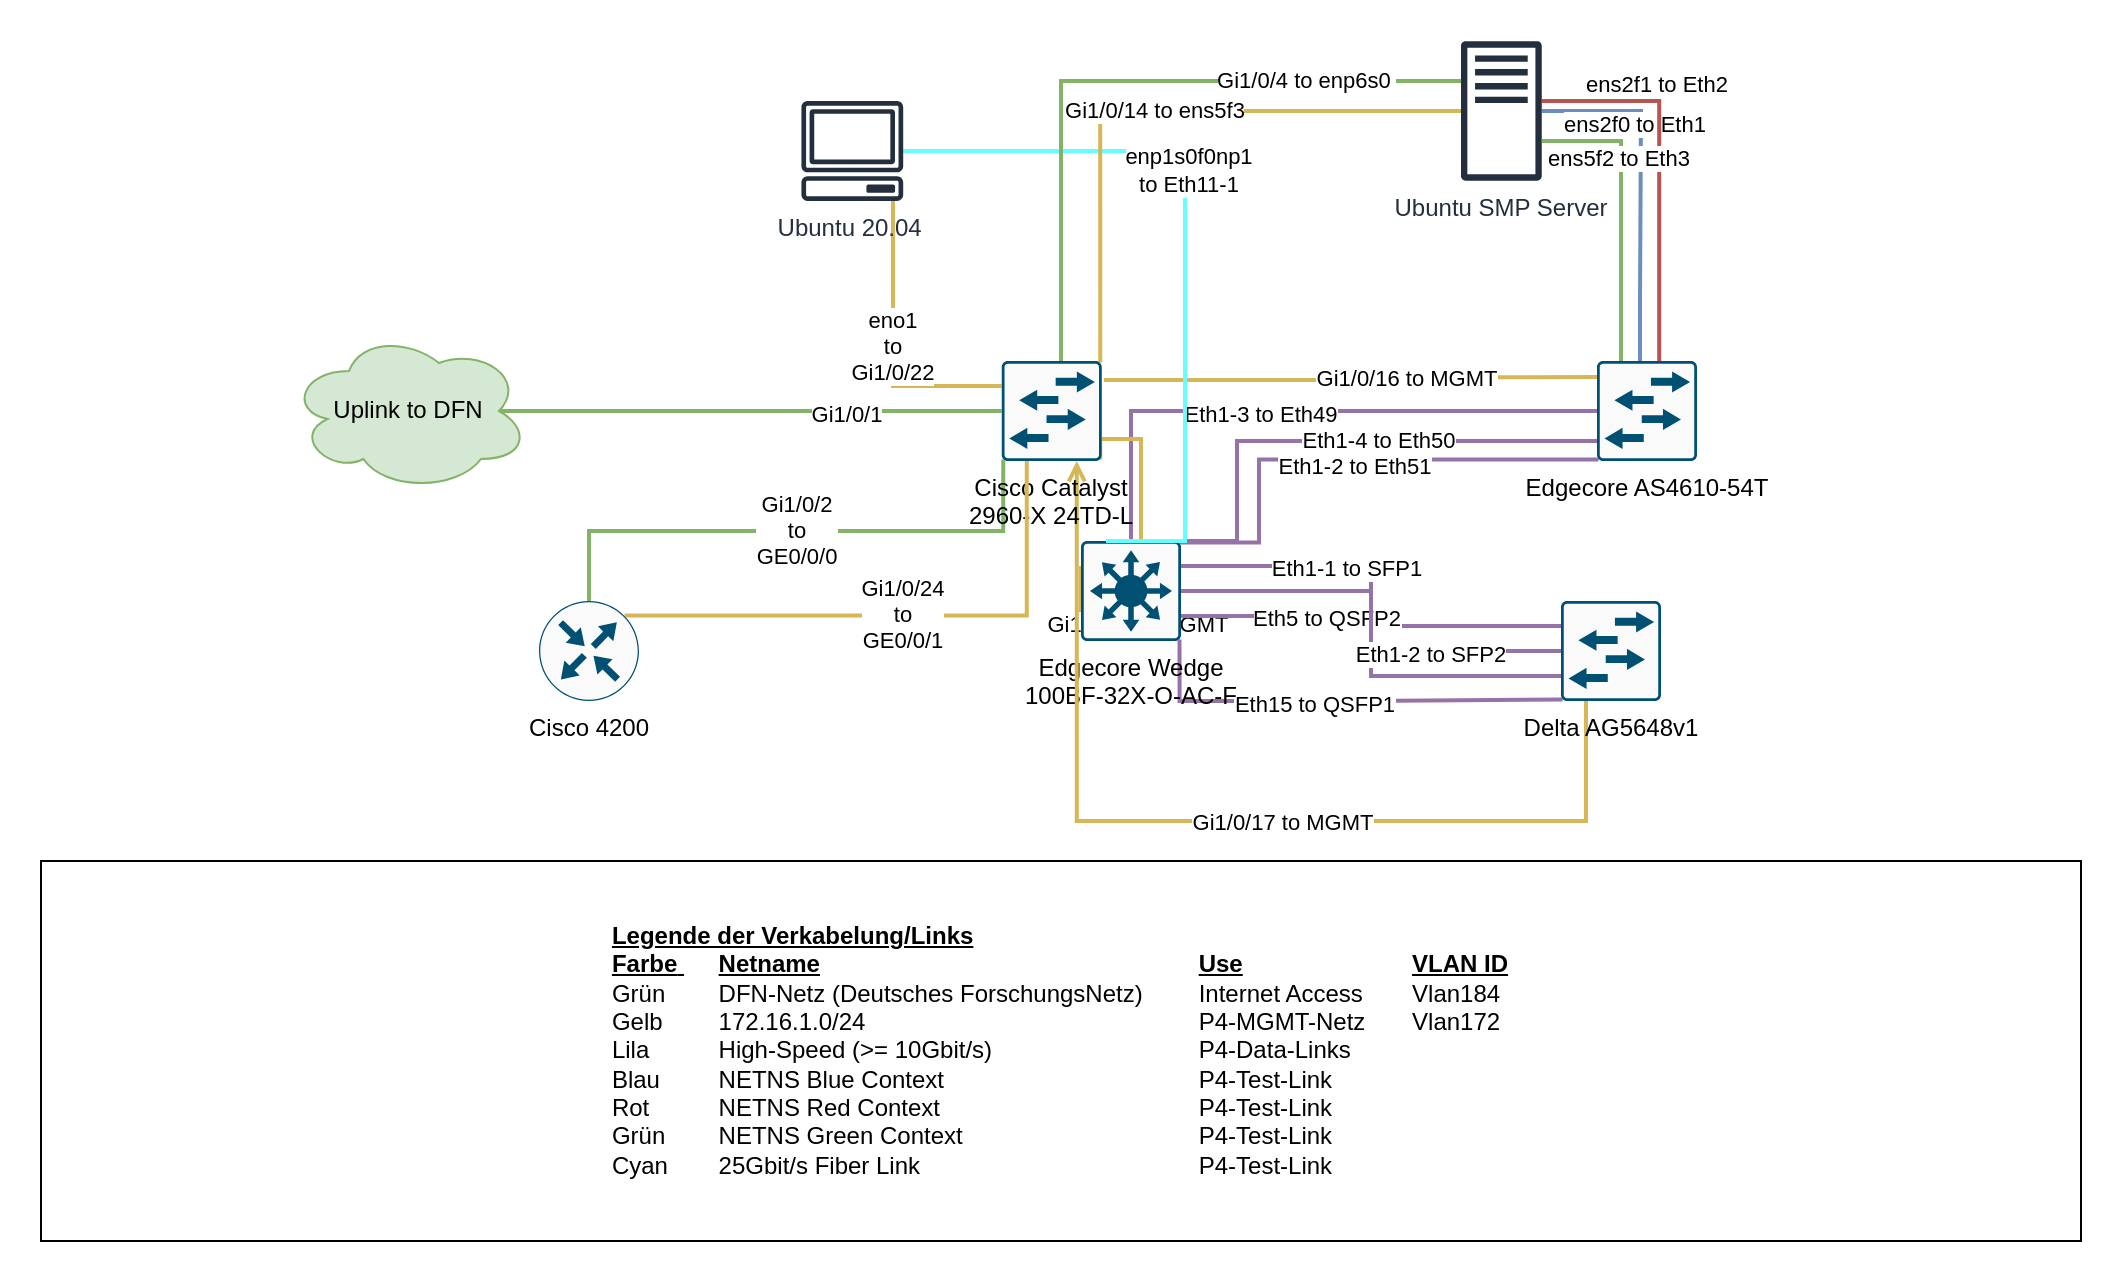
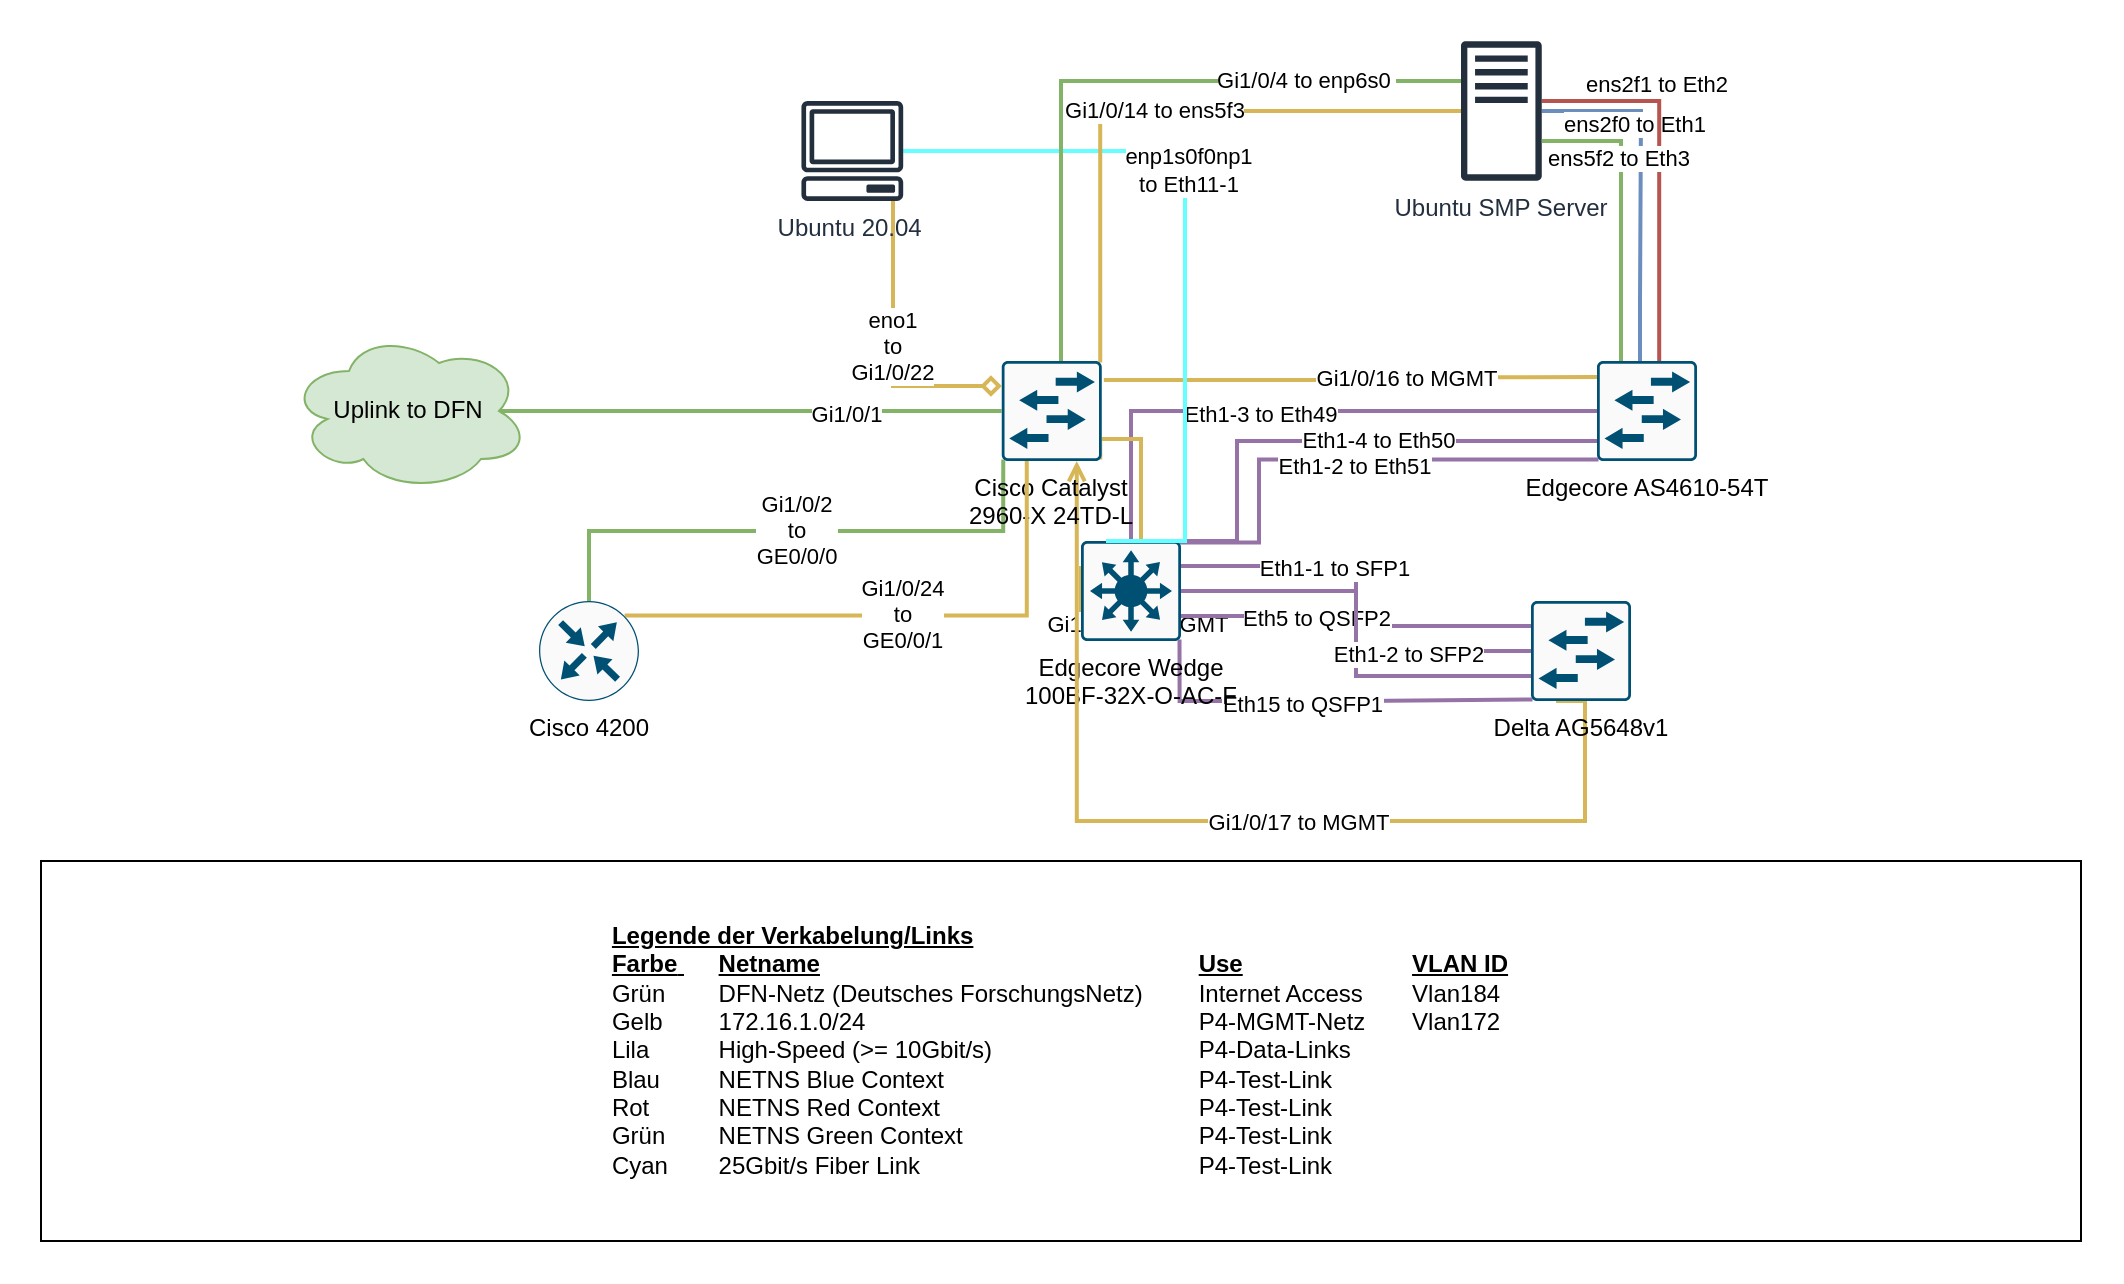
(991, 386) -> (982, 386)
(1611, 651) -> (1581, 651)
